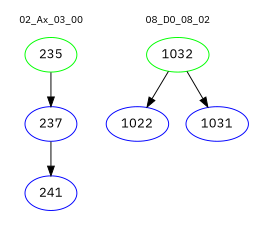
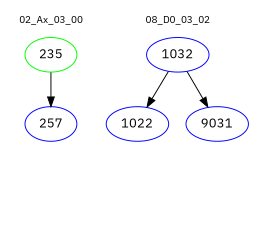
(178, 21) -> (178, 21)
(178, 55) -> (178, 55)
(51, 124) -> (51, 124)
(217, 124) -> (217, 124)
(51, 193) -> none
